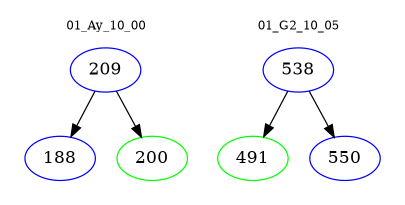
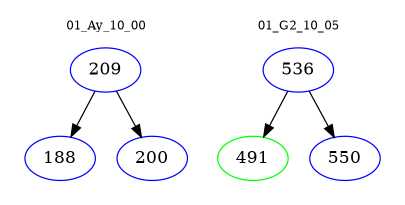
(298, 70) -> (298, 70)
(152, 158) -> (152, 158)
